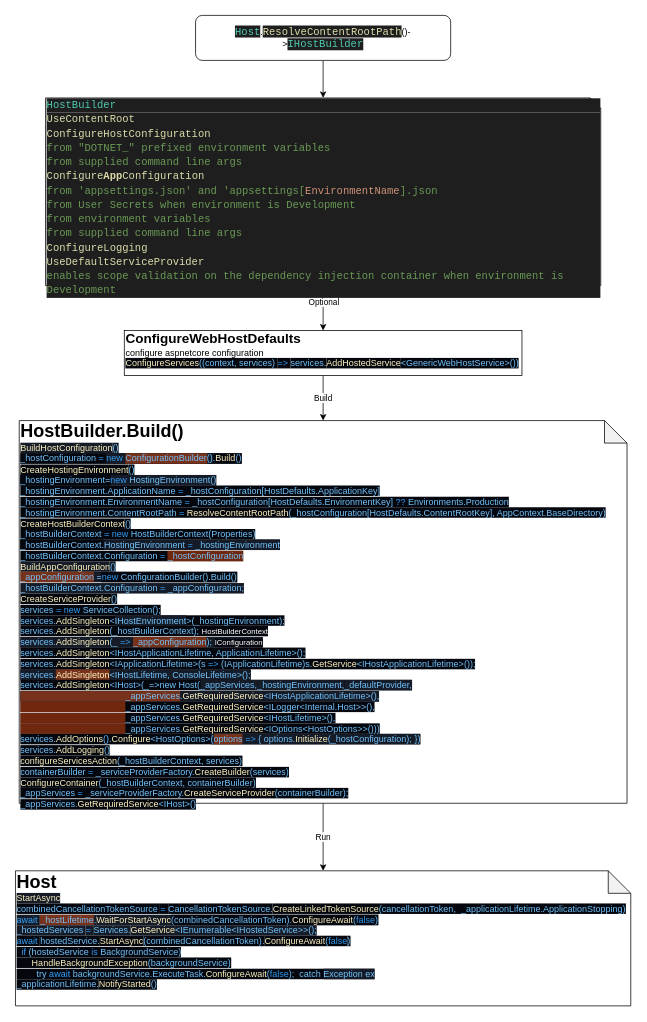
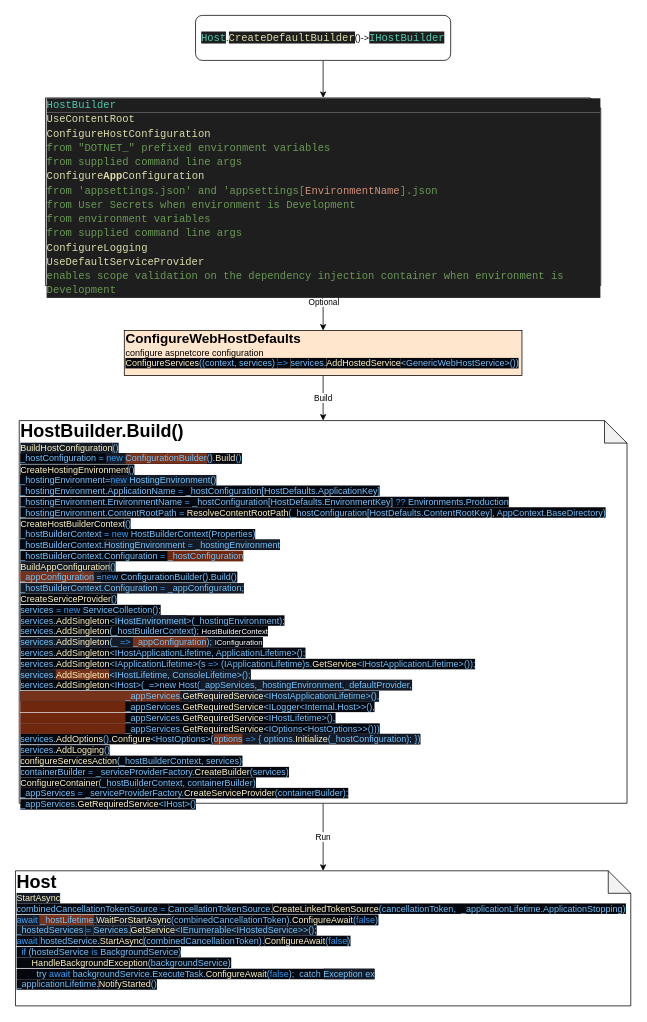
(323, 38) -> (323, 38)
(323, 353) -> (323, 353)
